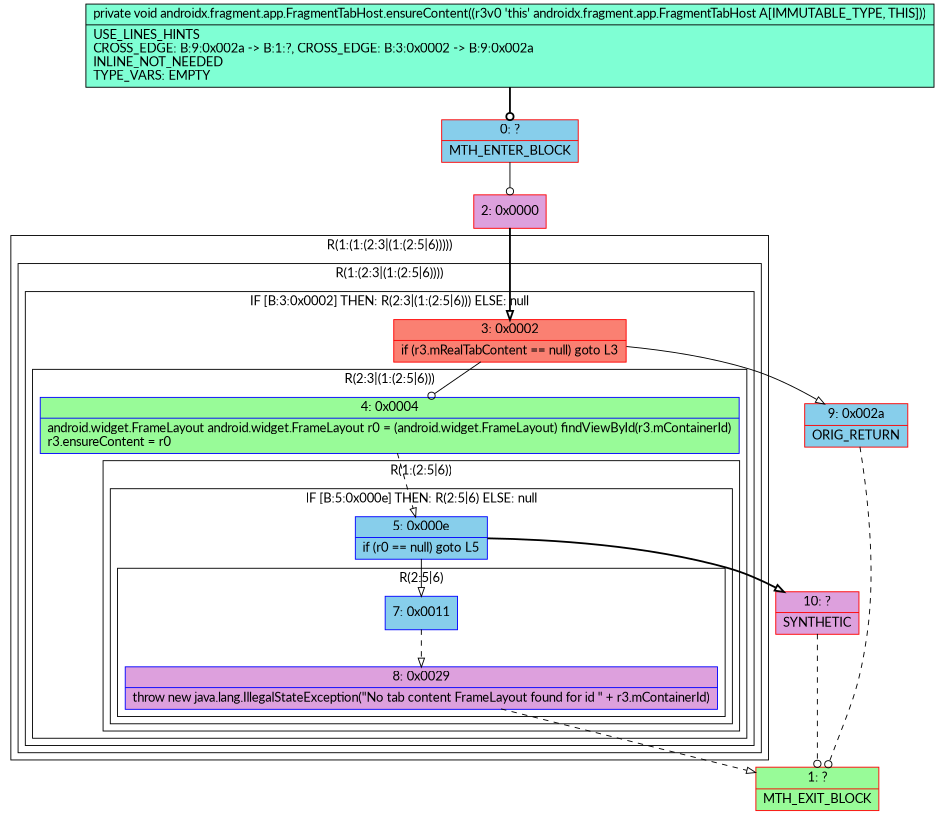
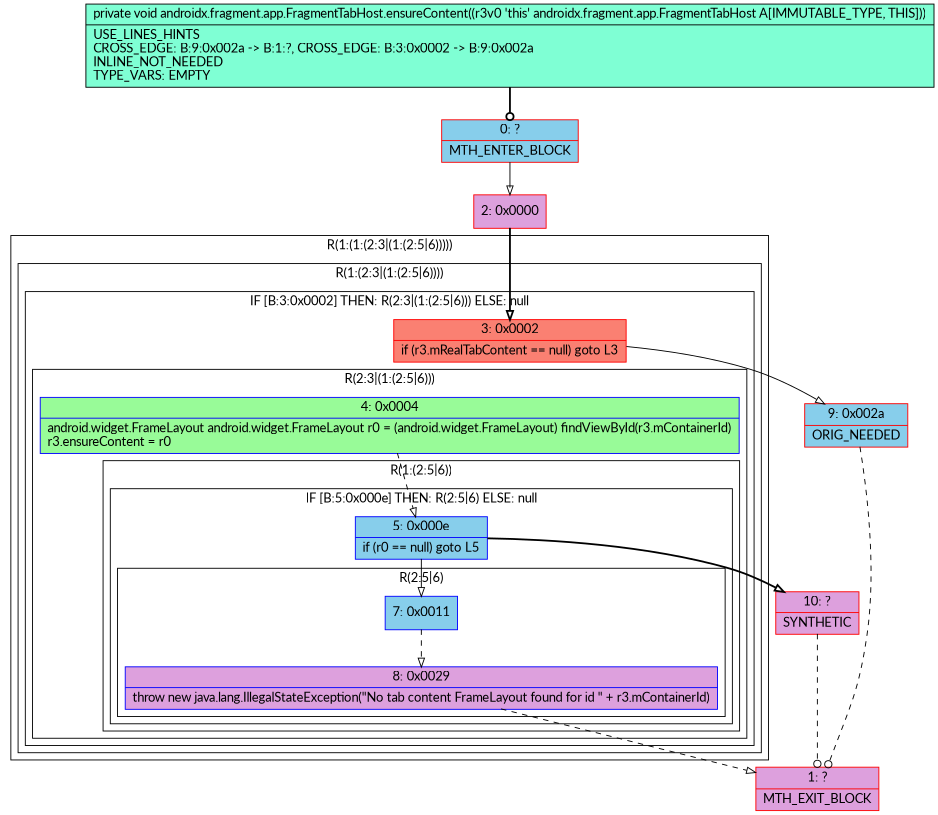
(510, 175) -> (510, 175)
(458, 378) -> none
(856, 436) -> (856, 436)
(817, 789) -> (817, 789)
